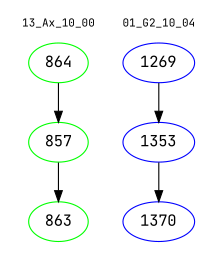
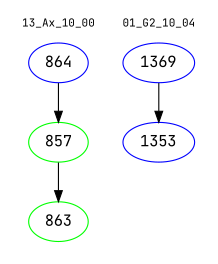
(58, 63) -> (58, 63)
(159, 63) -> (159, 63)
(159, 222) -> none
